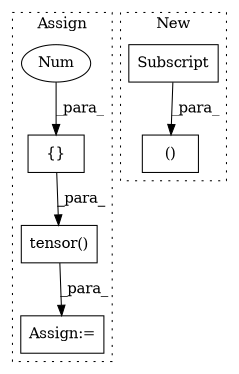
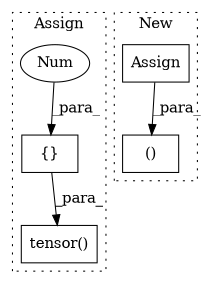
(173, 63) -> (156, 63)
(62, 335) -> none
